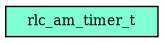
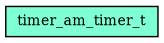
(82, 22) -> (82, 22)
